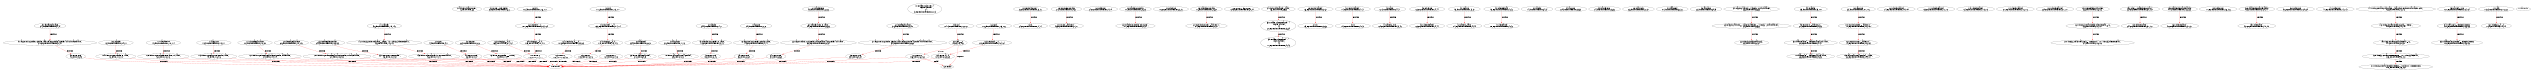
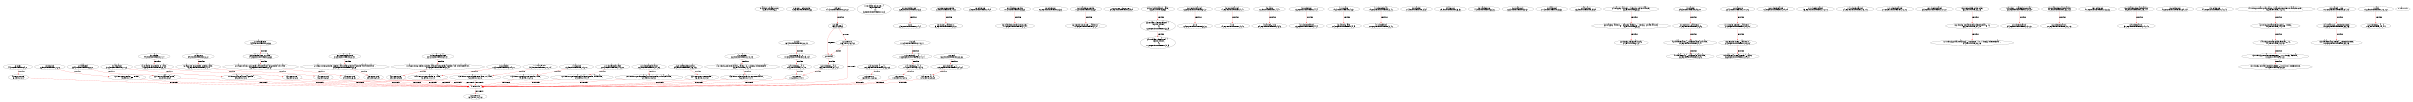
none -> (829, 61)
(582, 62) -> (475, 91)
